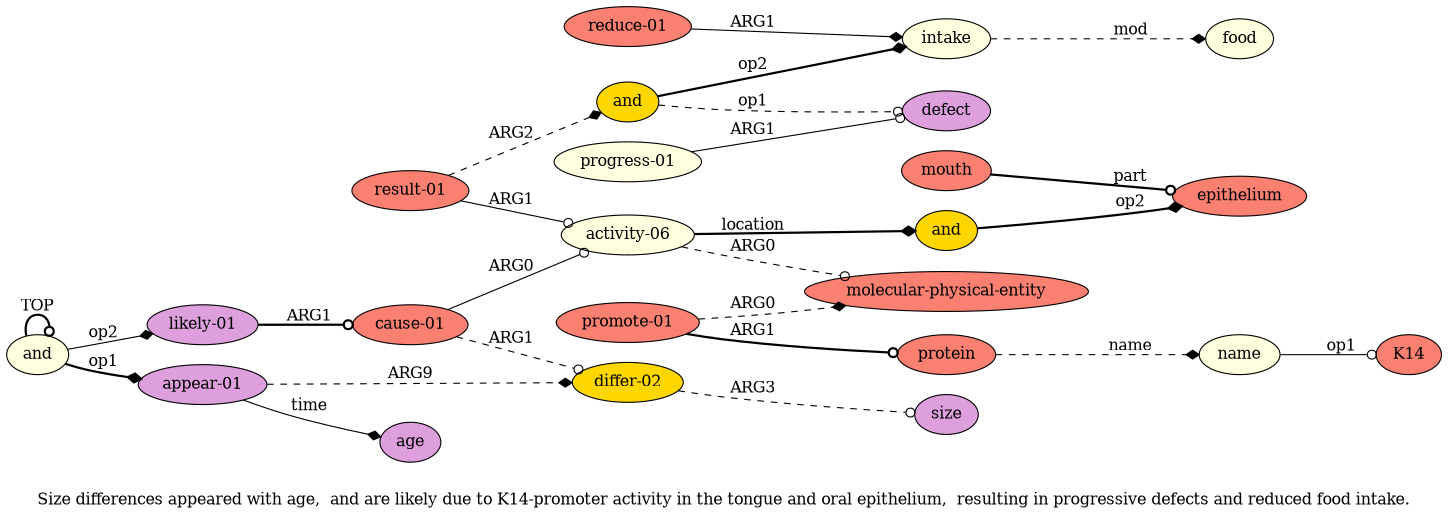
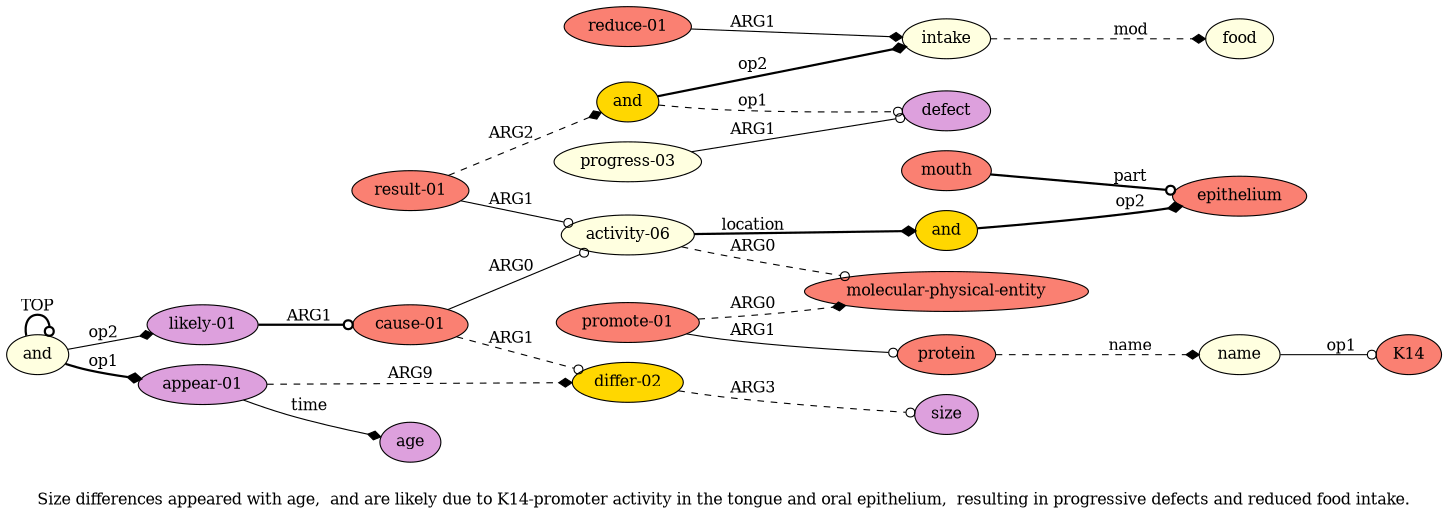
(628, 162) -> (628, 162)
(787, 346) -> (787, 346)
